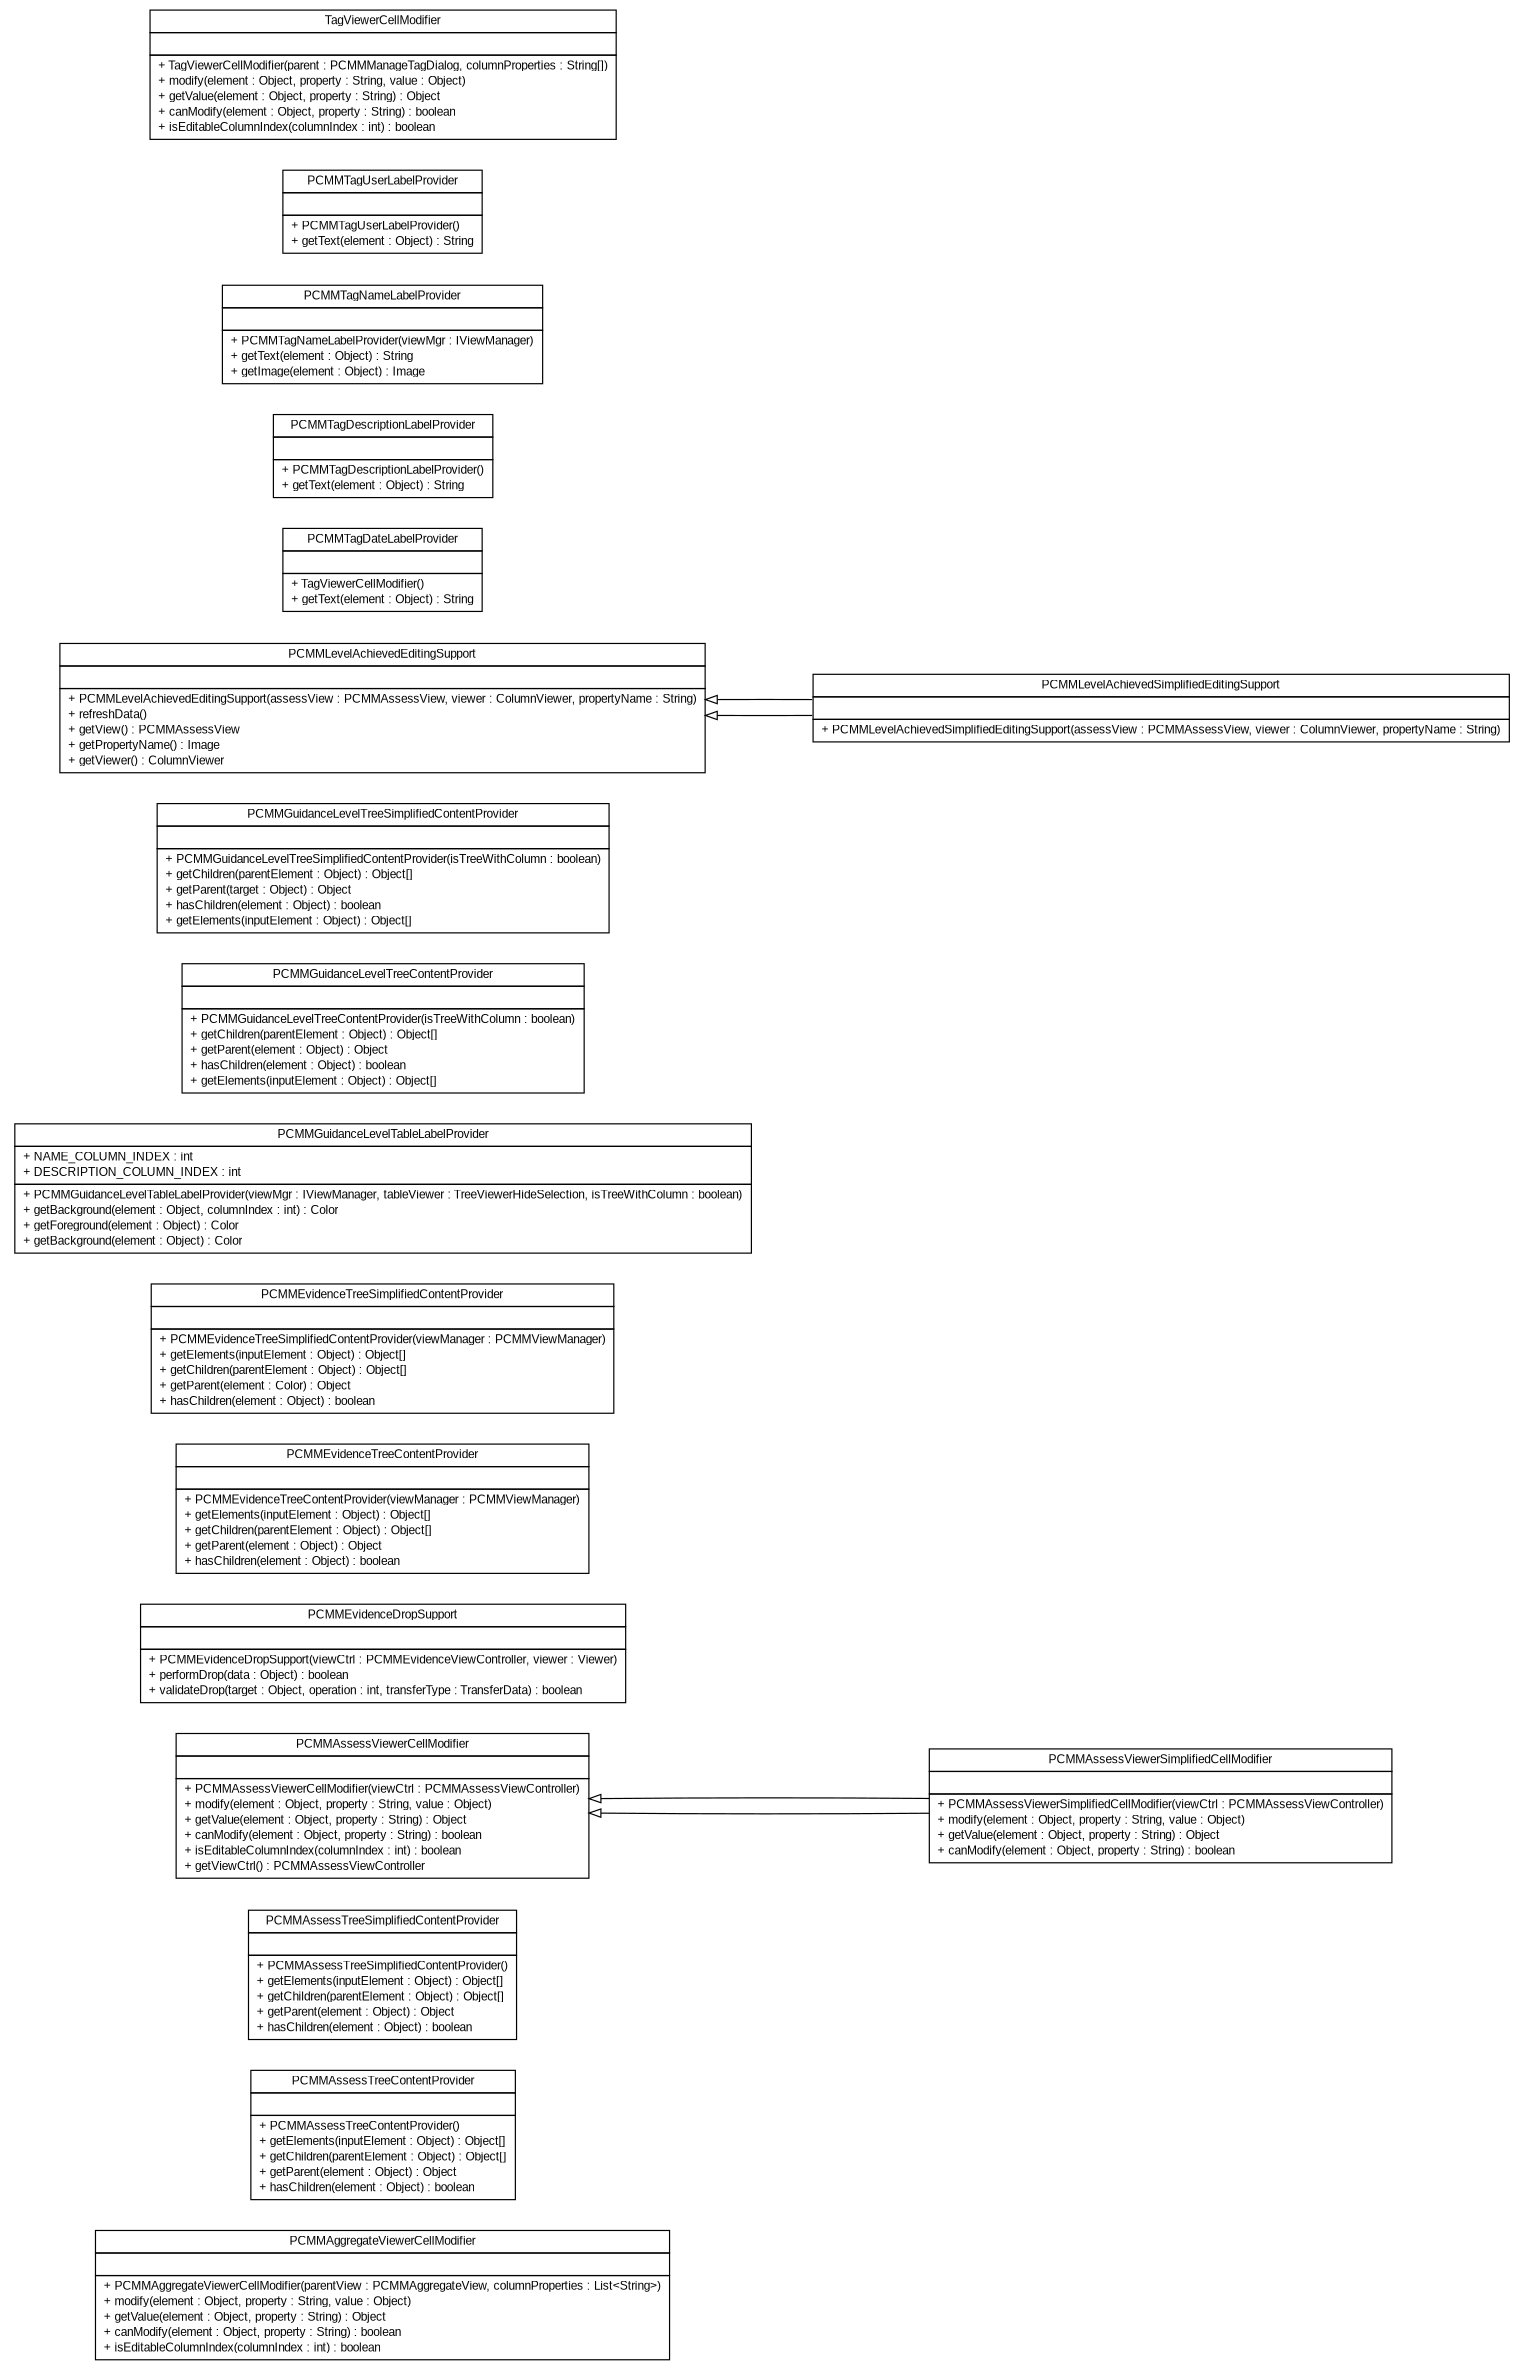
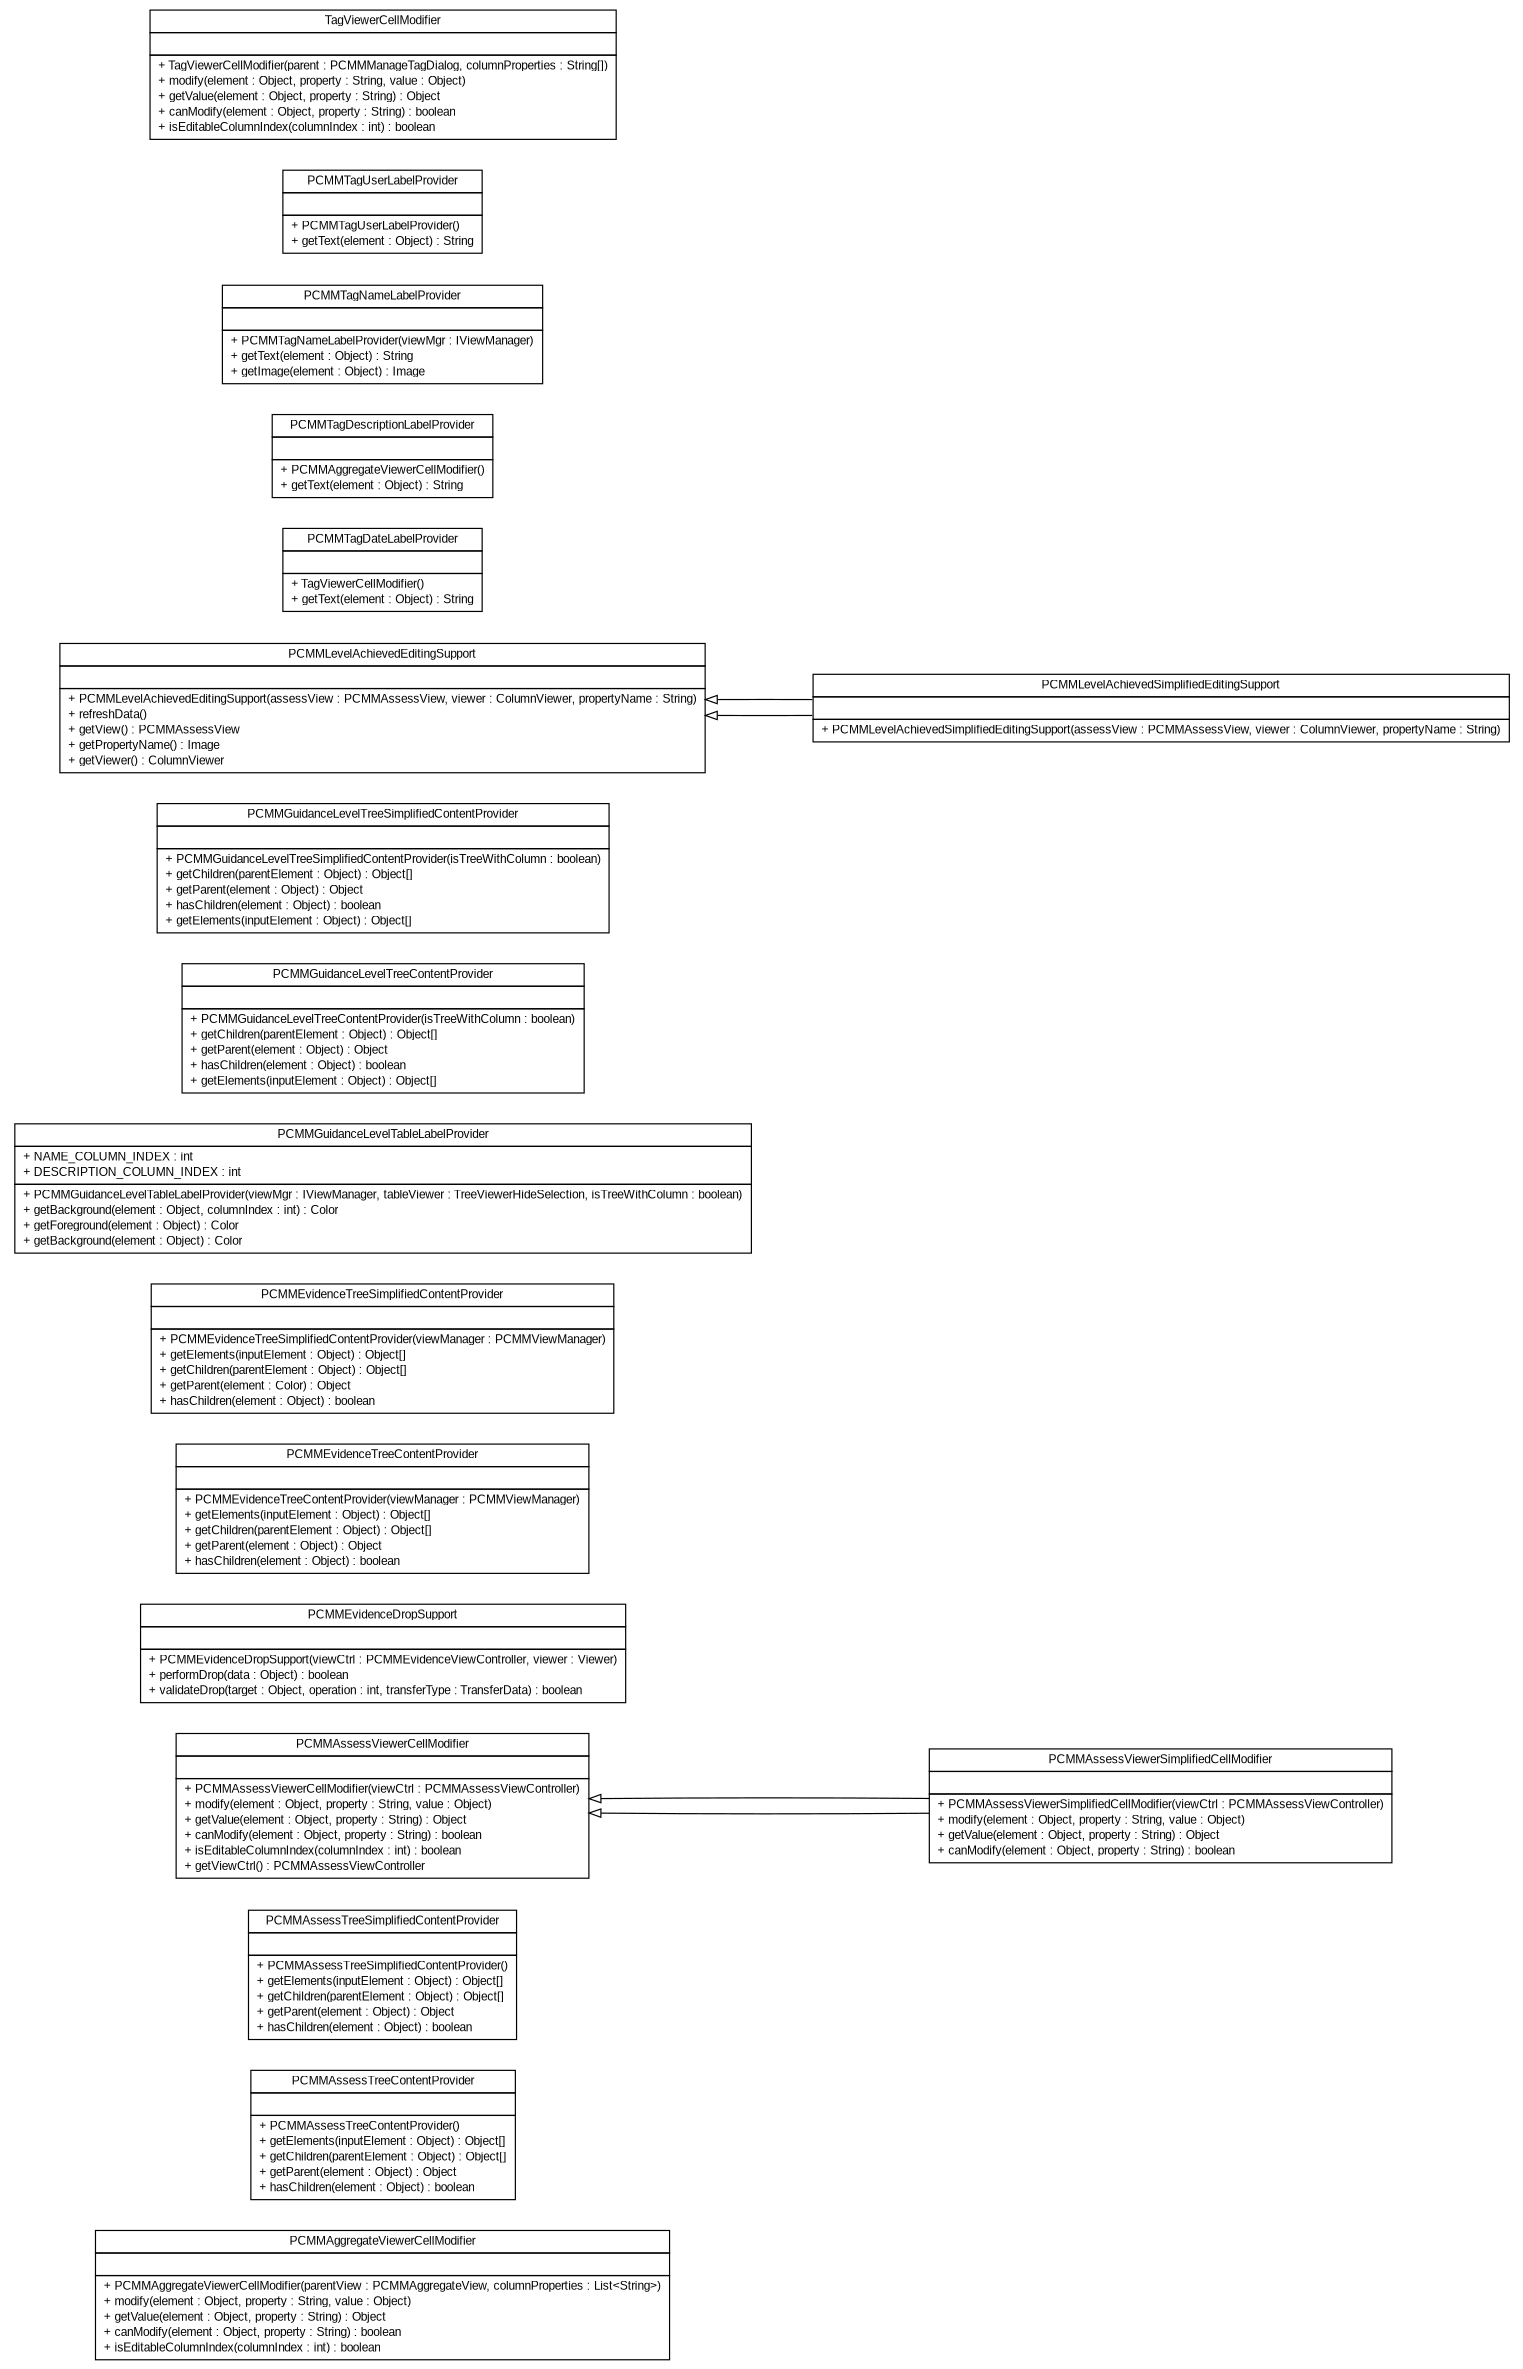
(383, 470) -> (383, 470)
(259, 890) -> (265, 890)
